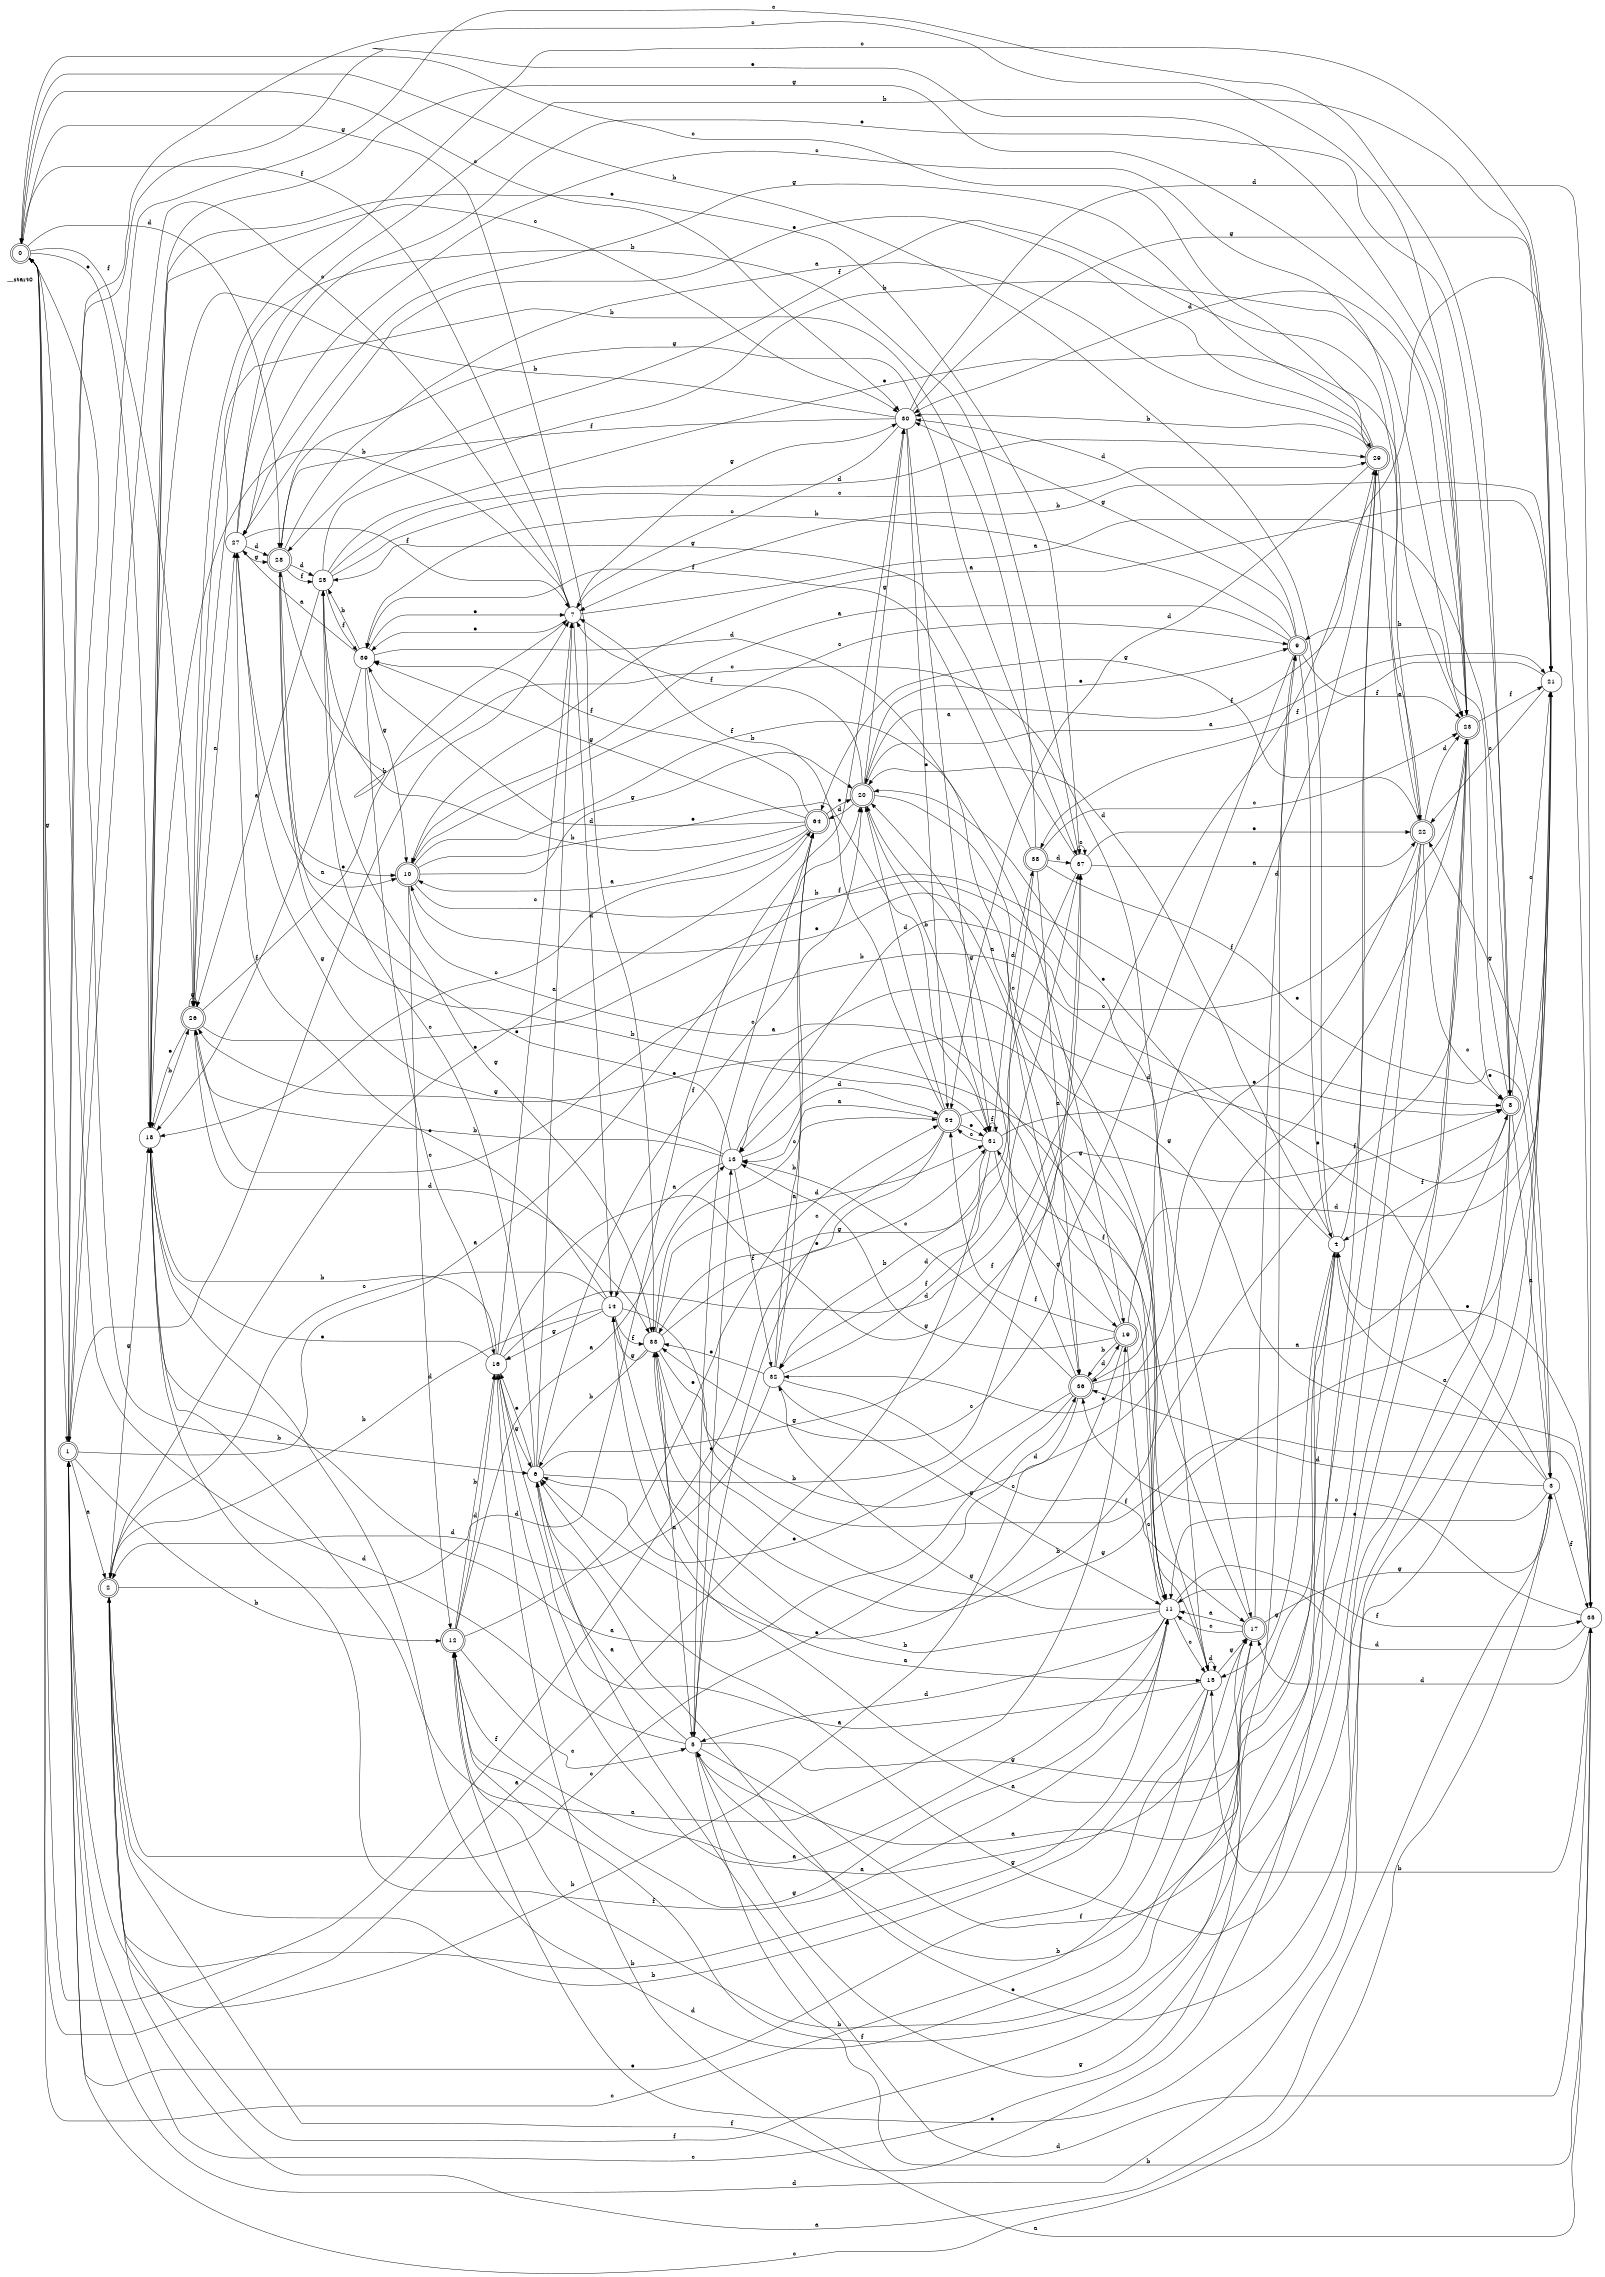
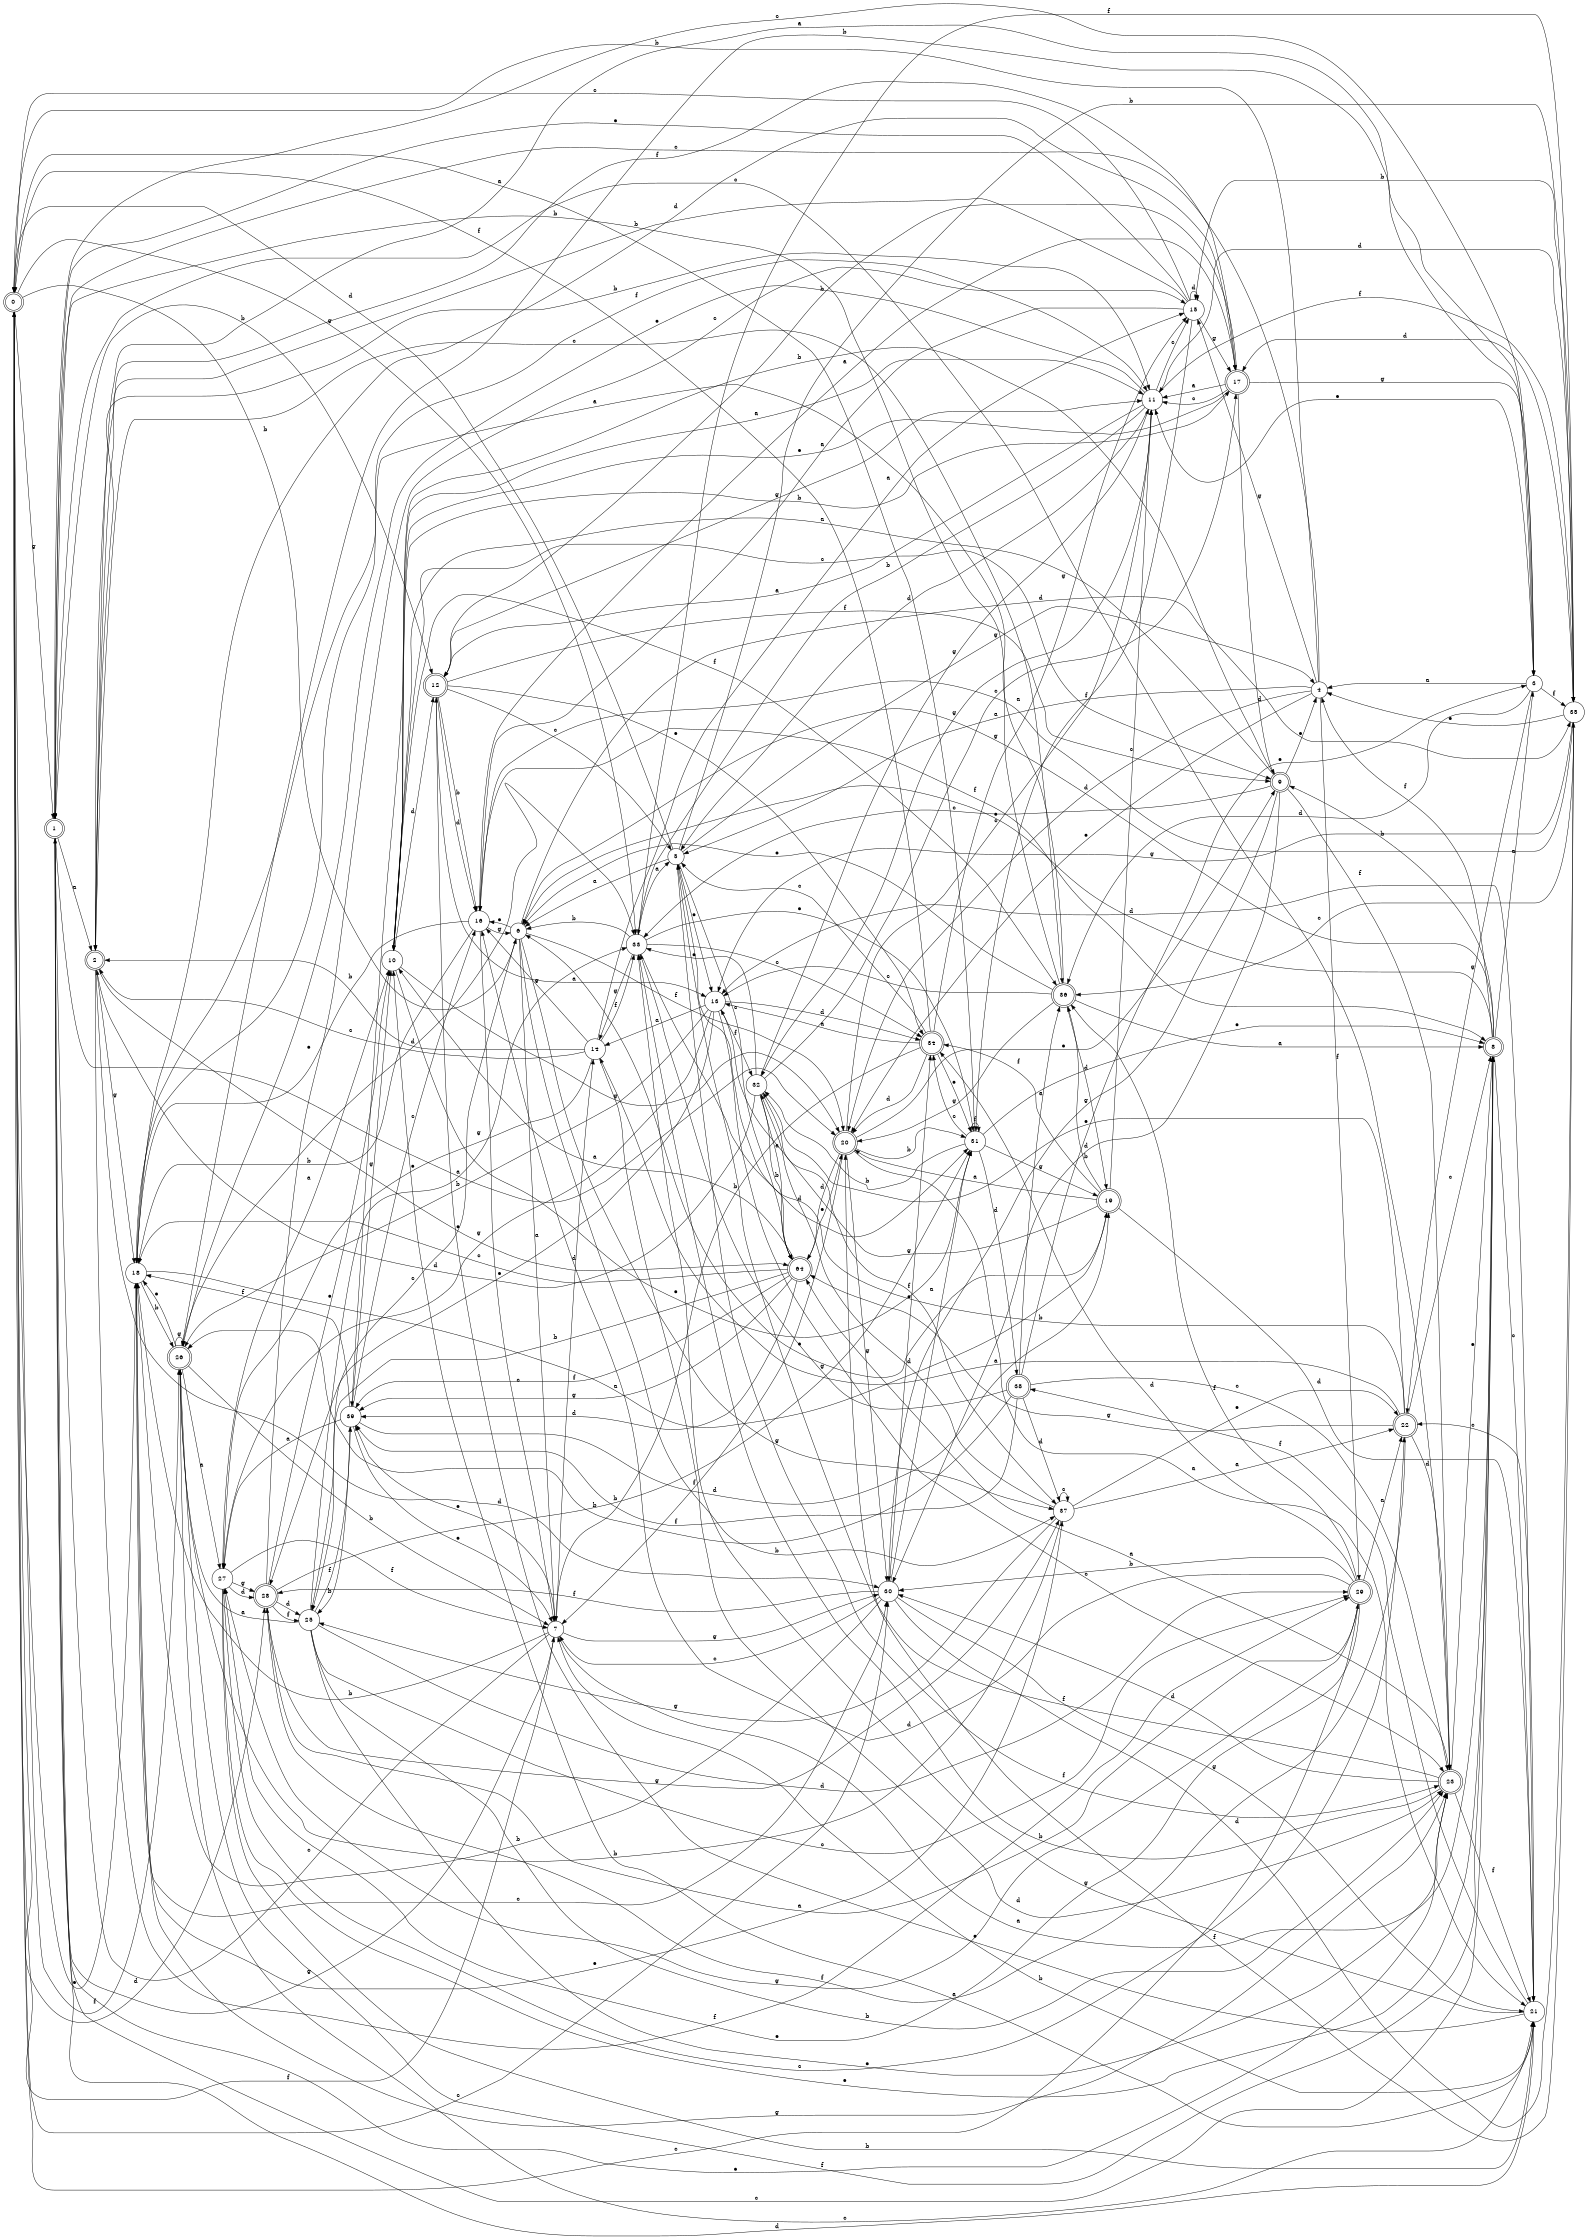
(20, 280) -> none
(408, 874) -> (392, 961)
(1072, 1101) -> (712, 1670)
none -> (1114, 1550)
(1081, 2064) -> (1064, 1699)
